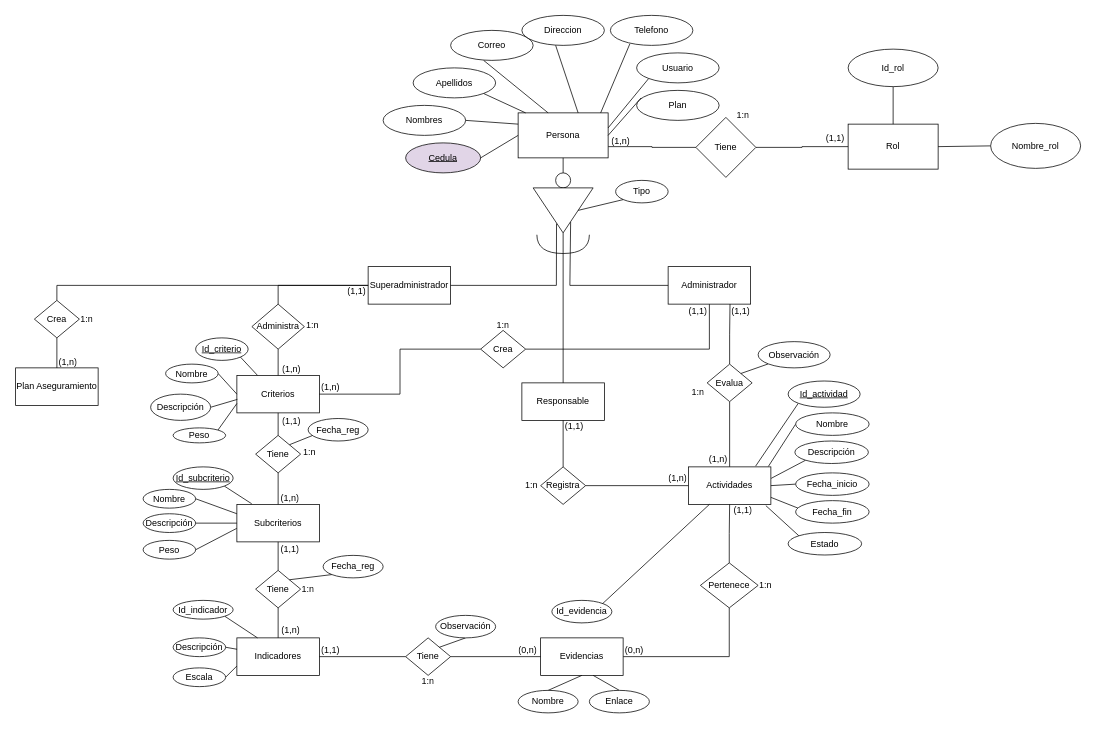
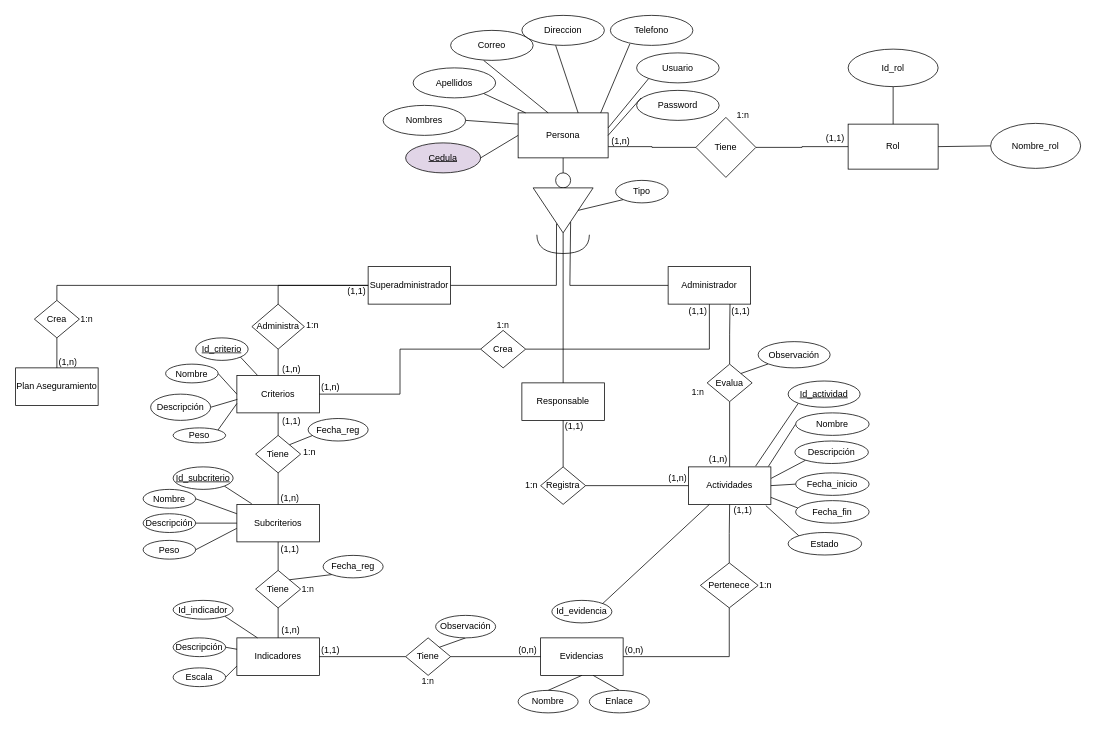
(678, 105) -> (678, 105)
